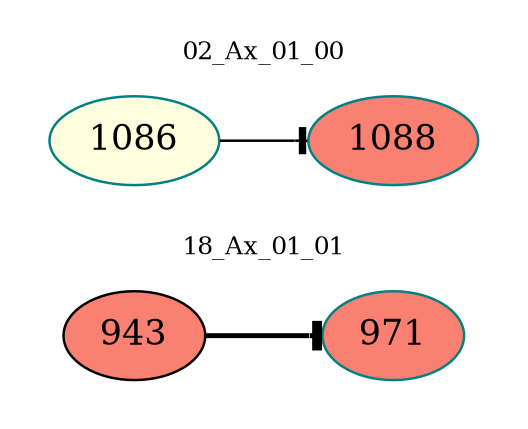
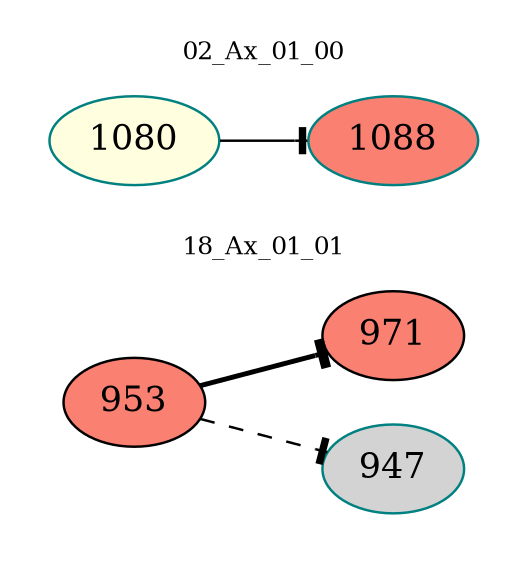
(134, 141) -> (134, 141)
(134, 336) -> (134, 402)
(393, 336) -> (393, 336)
none -> (393, 469)
